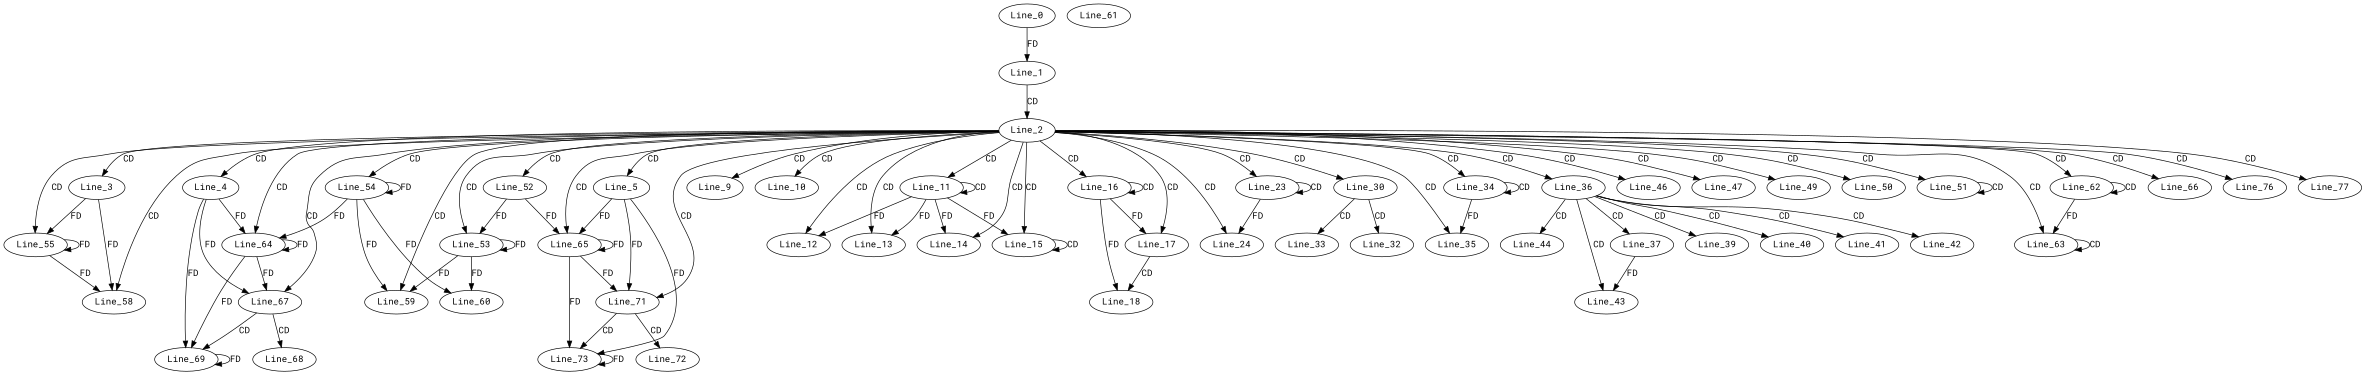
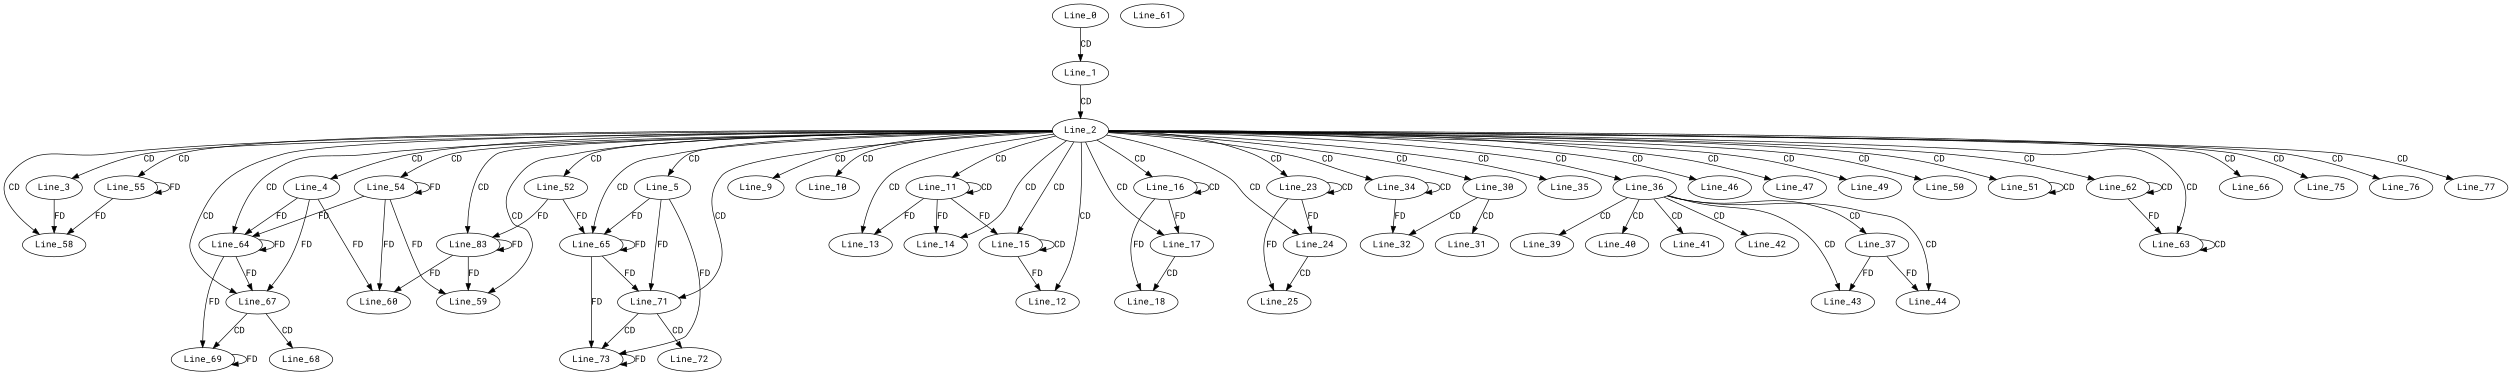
(1033, 44) -> (1086, 44)
none -> (2326, 188)
(1467, 213) -> (1394, 213)
(69, 214) -> none
(866, 216) -> (1027, 271)
(471, 245) -> (468, 245)
(1307, 245) -> (1467, 245)
(188, 269) -> (343, 242)
none -> (1900, 271)
none -> (1279, 302)
